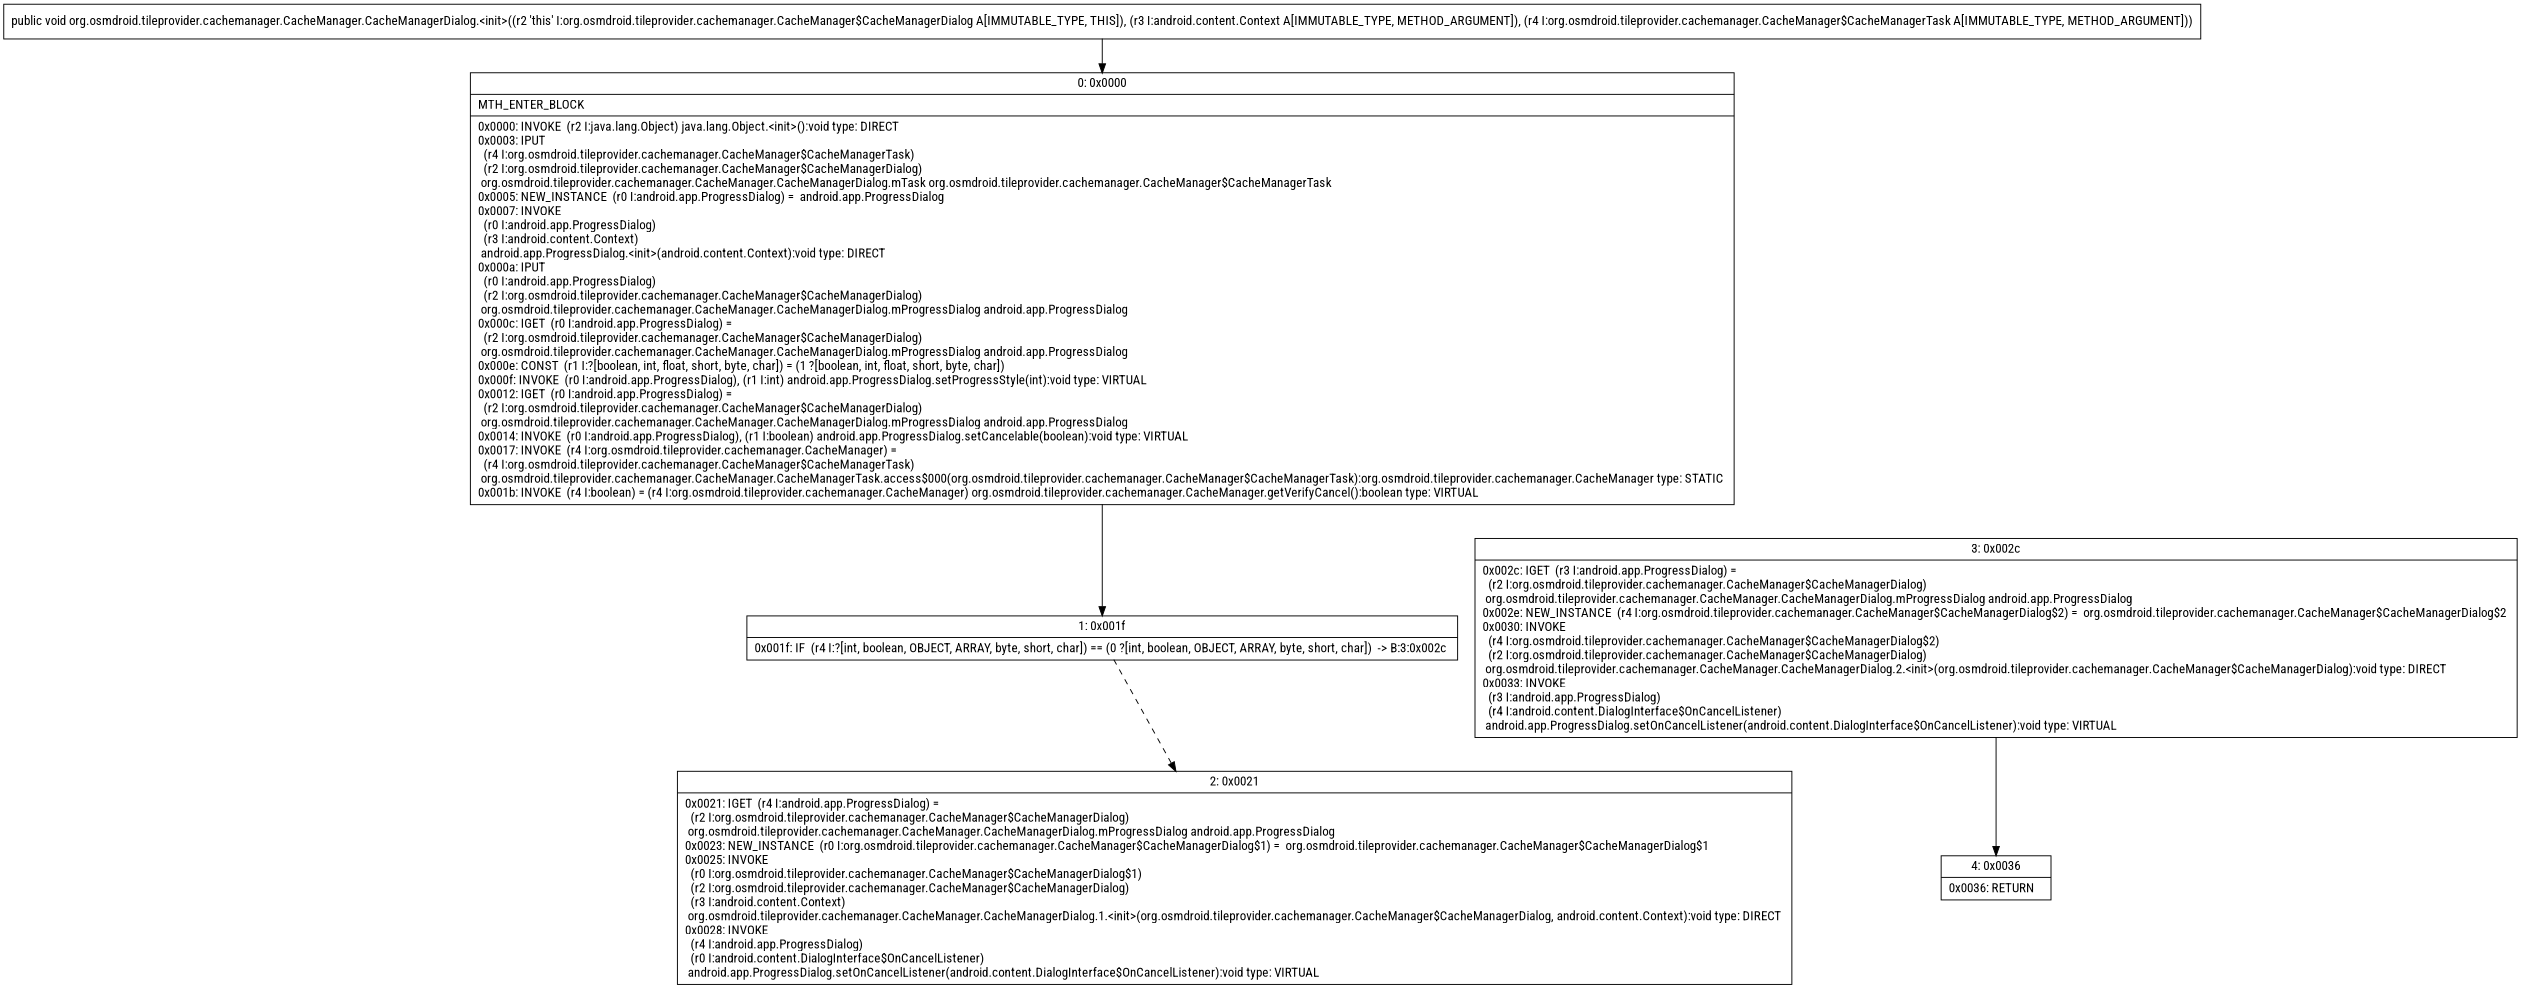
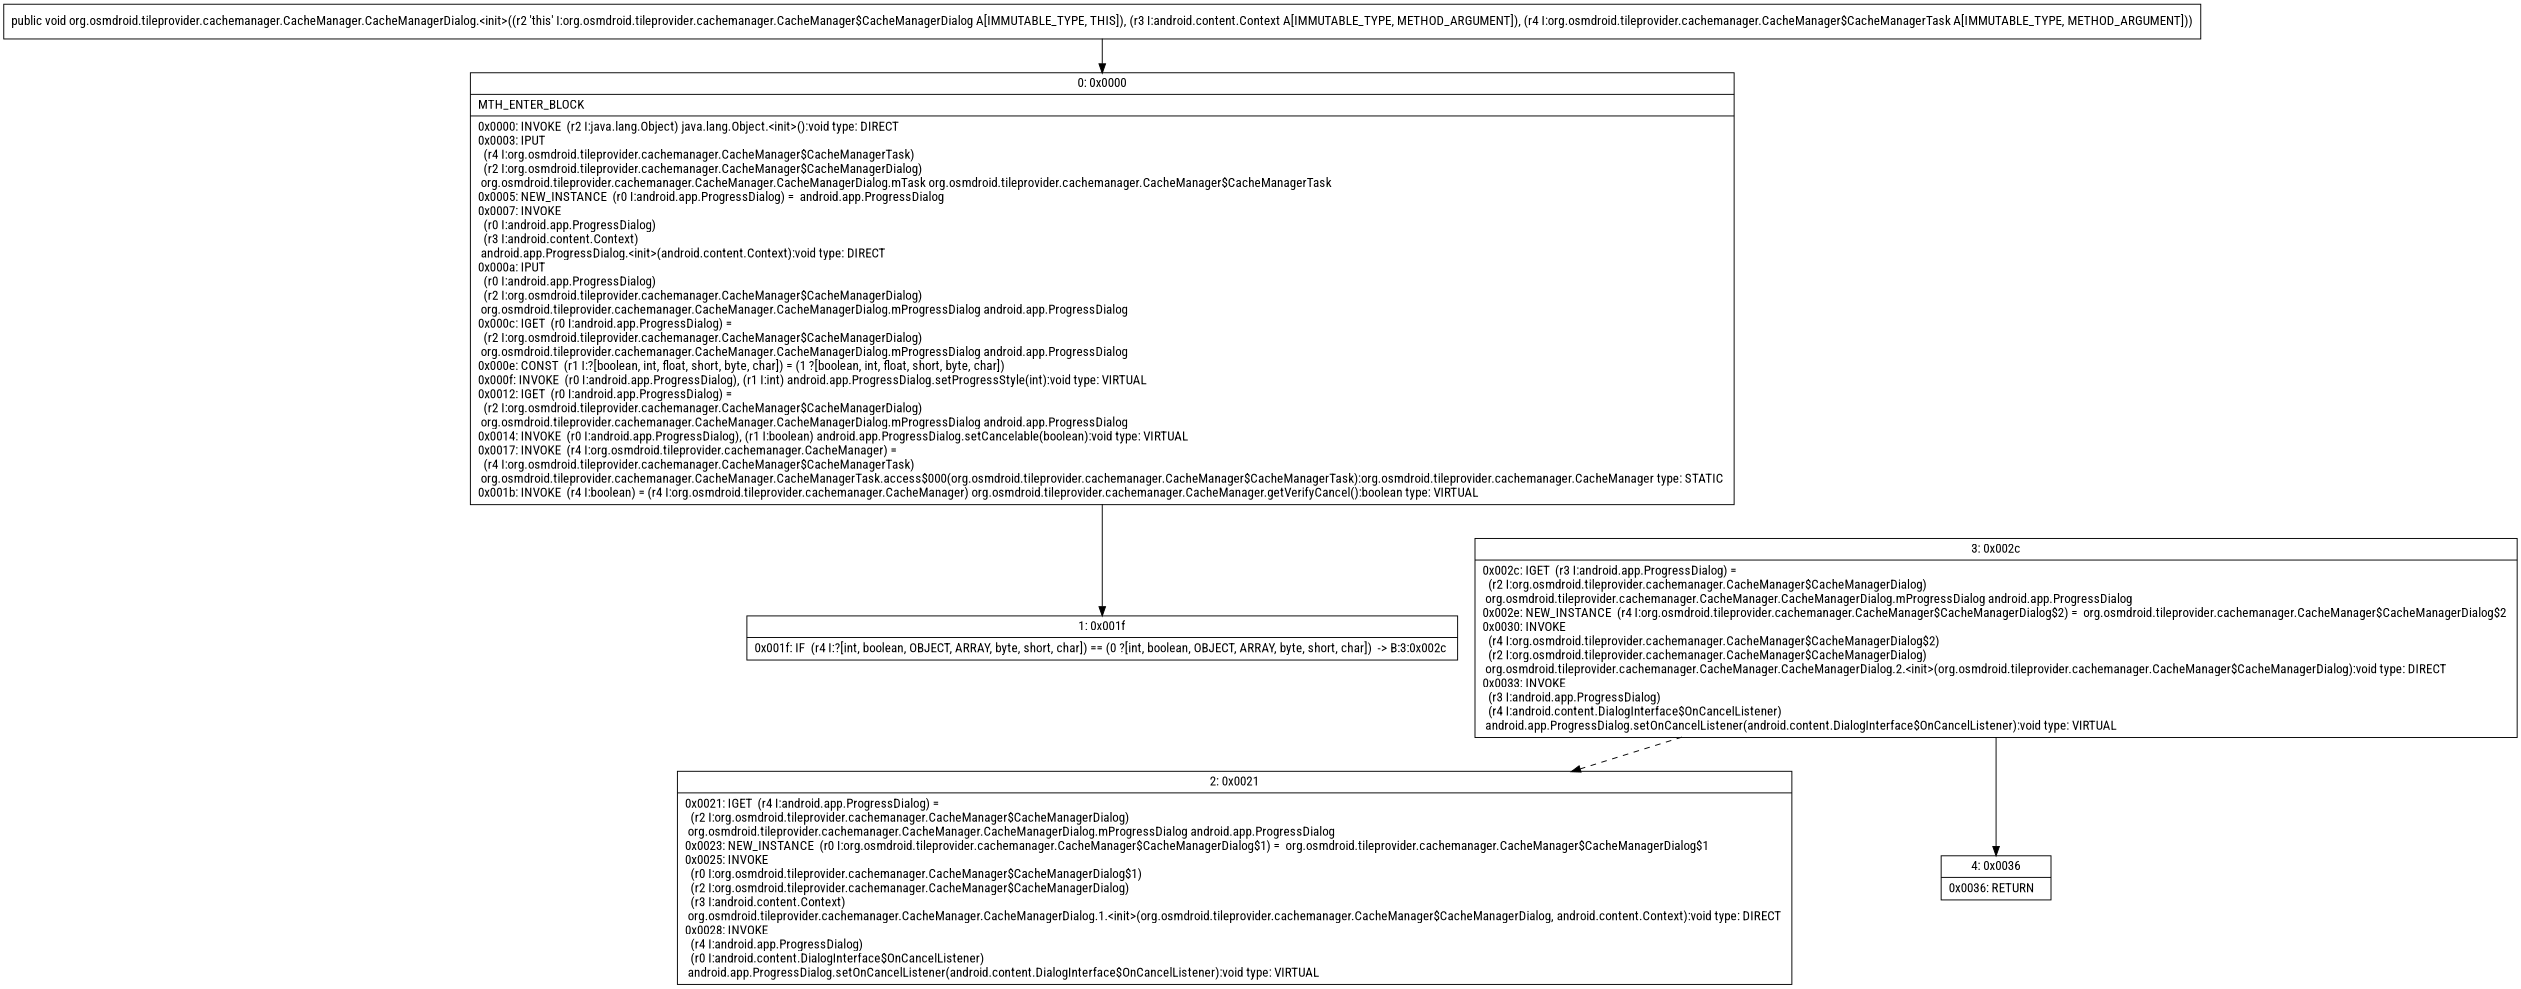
(1143, 711) -> (1631, 753)
